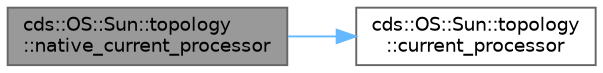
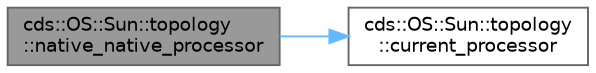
(147, 36) -> (144, 36)
